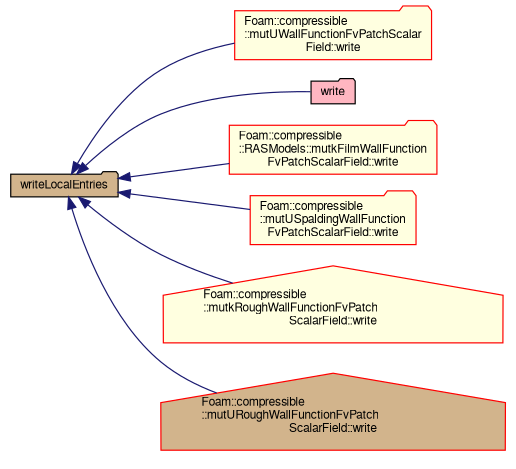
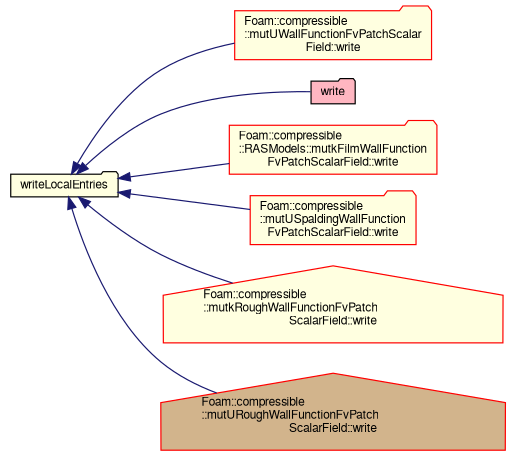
(64, 186) -> (64, 186)
